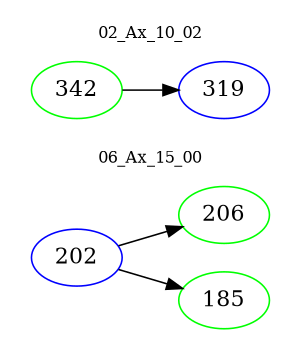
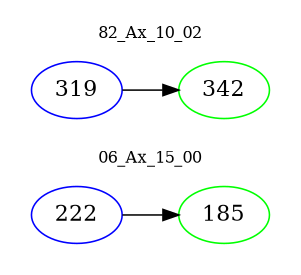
(150, 34) -> (150, 34)
(143, 90) -> (143, 90)
(224, 215) -> none
(77, 258) -> (77, 215)
